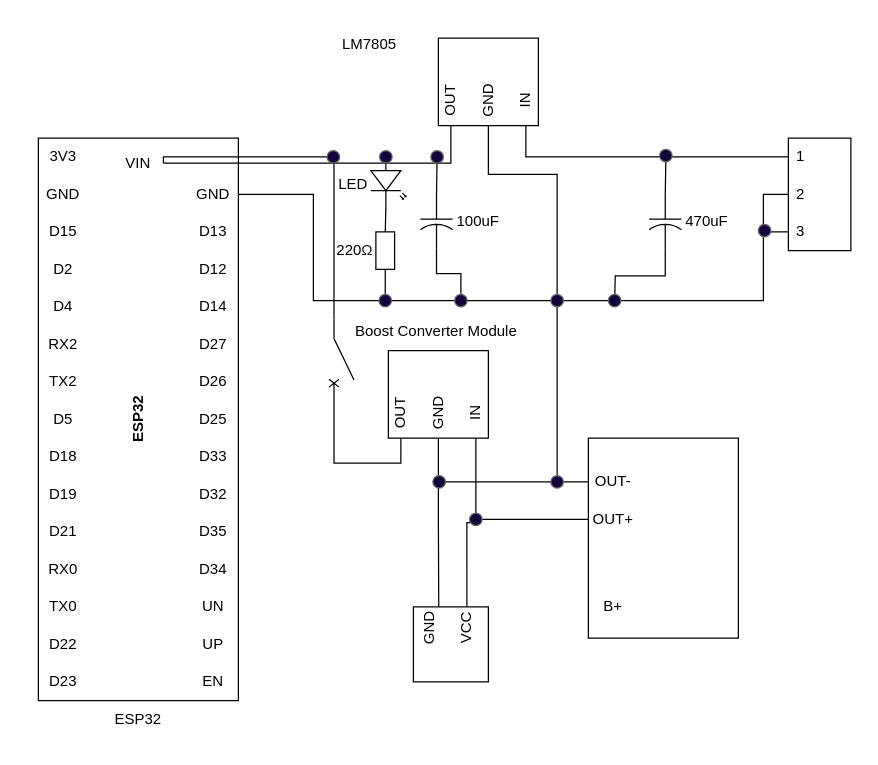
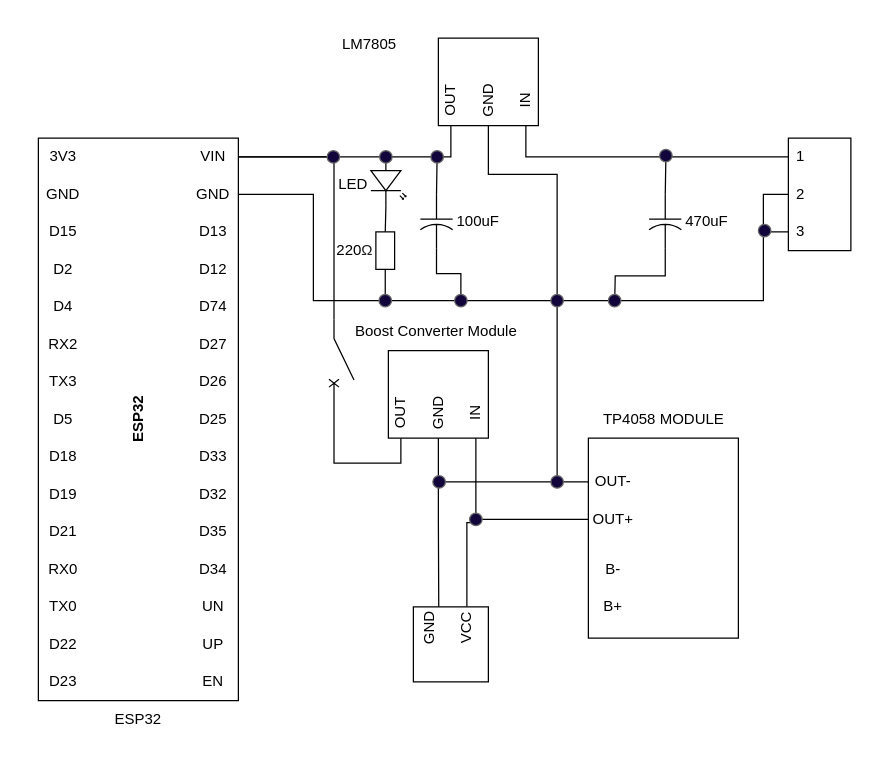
(138, 163) -> (213, 157)
(213, 307) -> (213, 307)
(63, 382) -> (63, 382)
none -> (663, 419)
none -> (613, 569)
